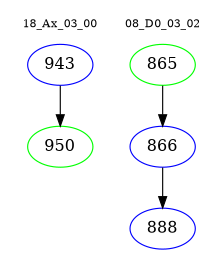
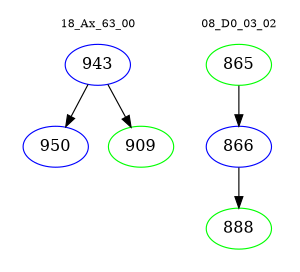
(60, 24) -> (98, 24)
(60, 147) -> (56, 147)
none -> (141, 147)
(163, 229) -> (239, 229)
